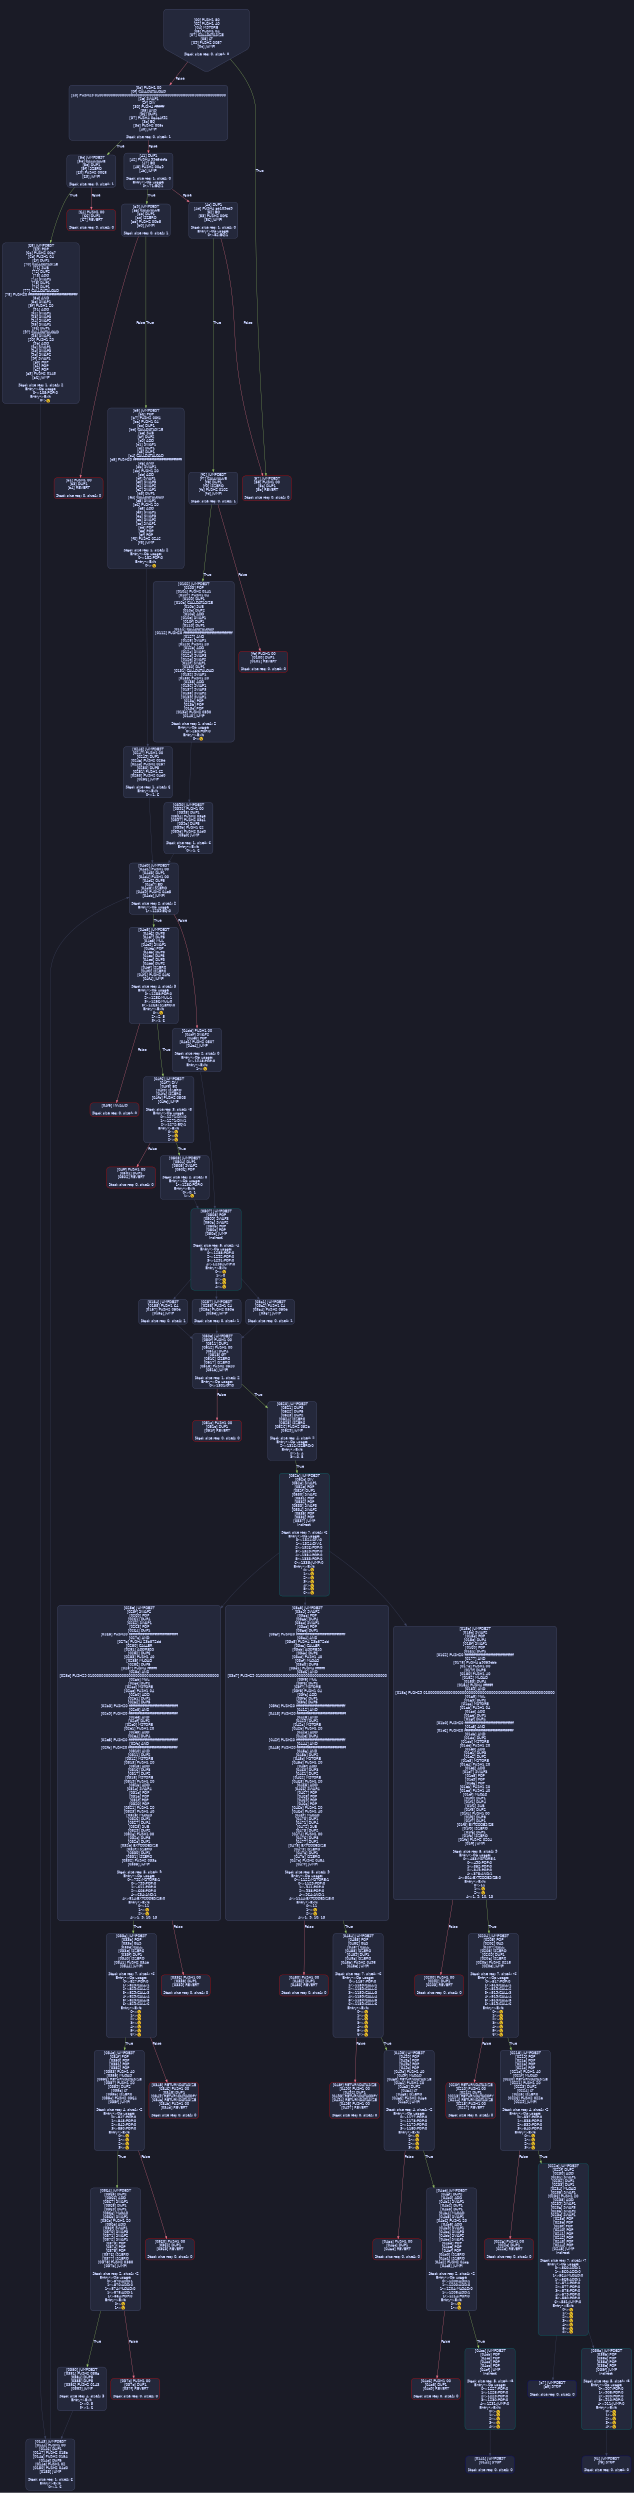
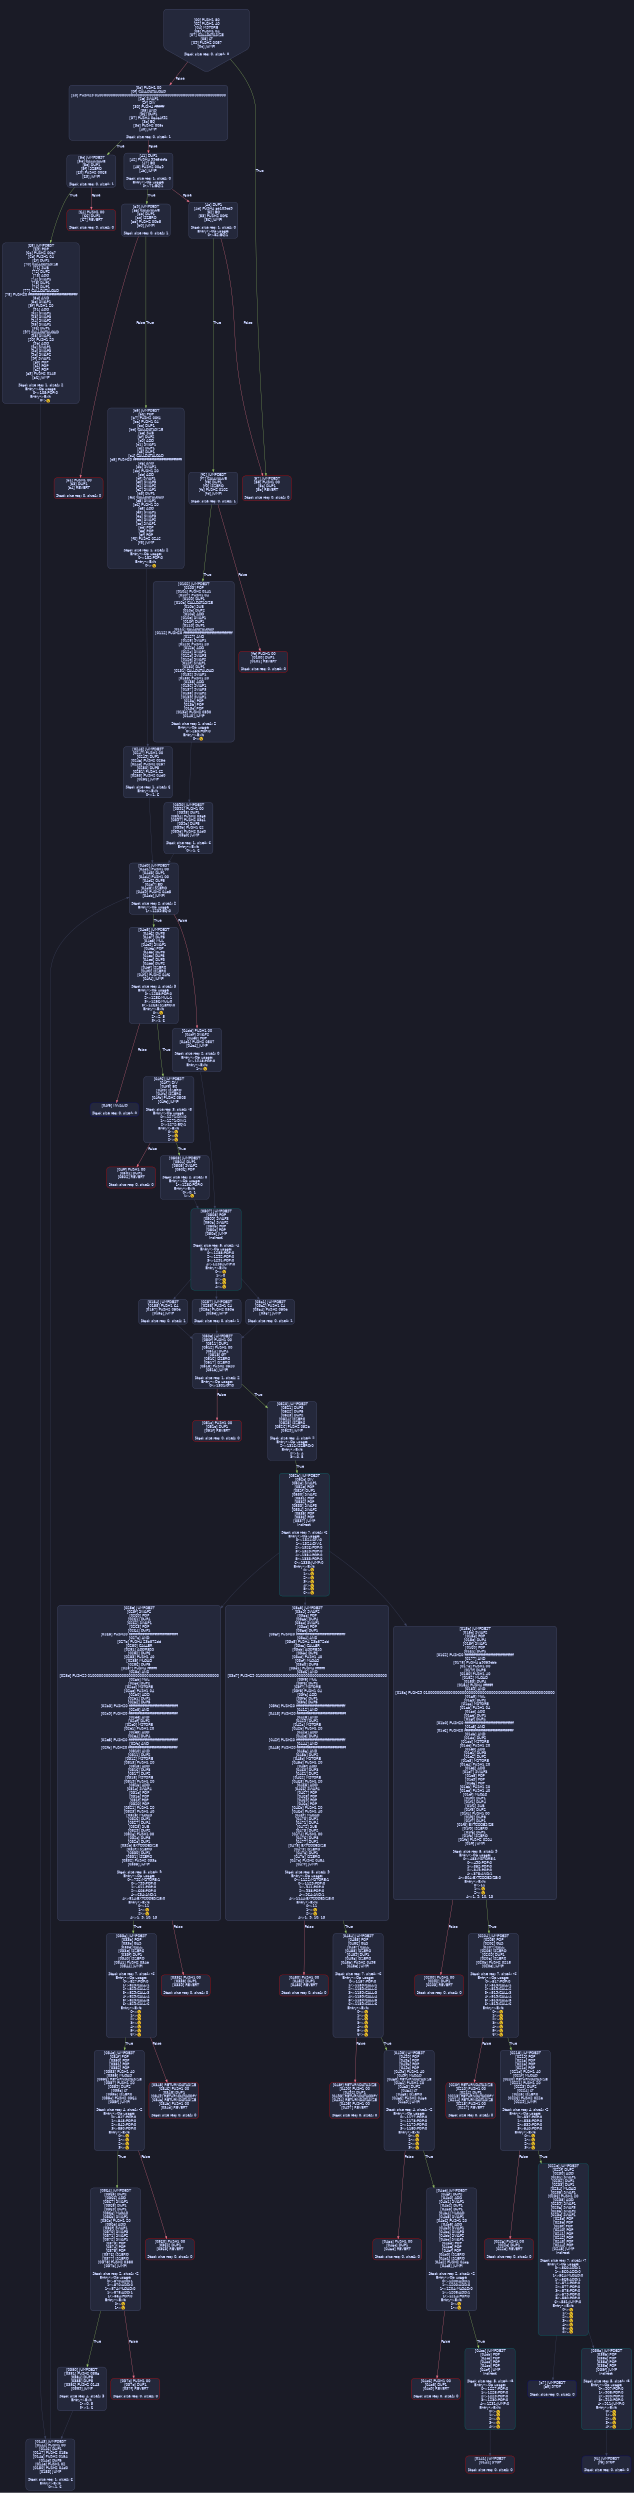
(115, 1110) -> (115, 1110)
(490, 2465) -> (490, 2465)
